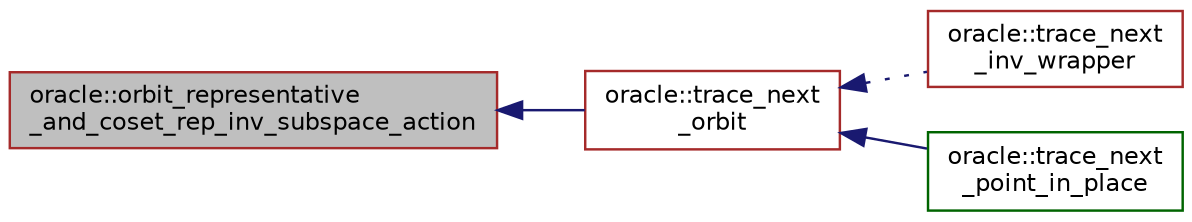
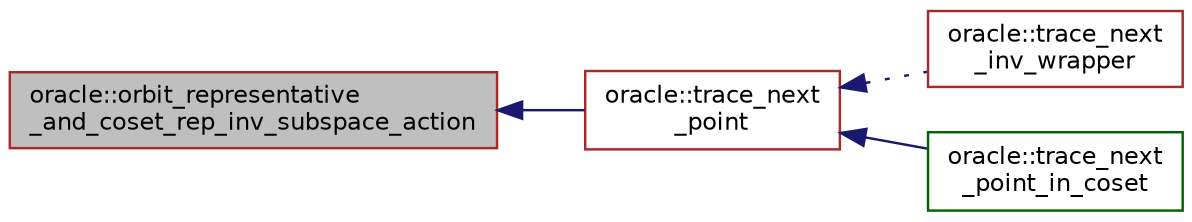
(713, 110) -> (713, 110)
(1055, 171) -> (1055, 171)
